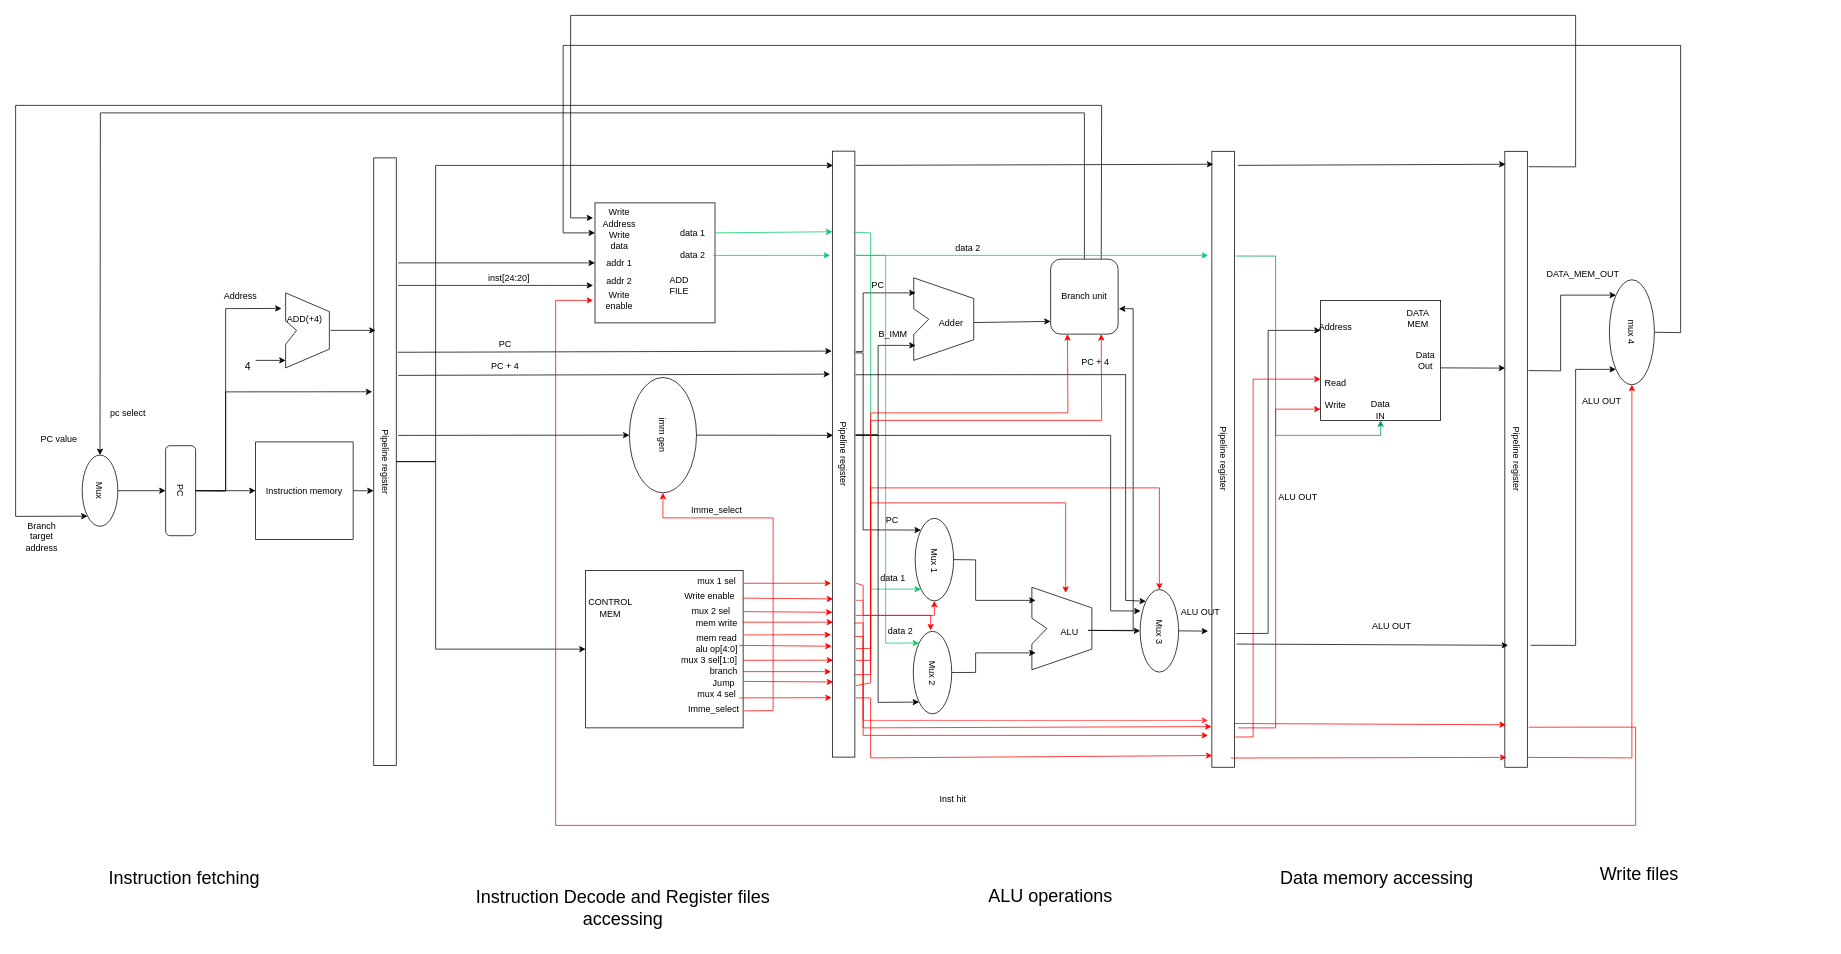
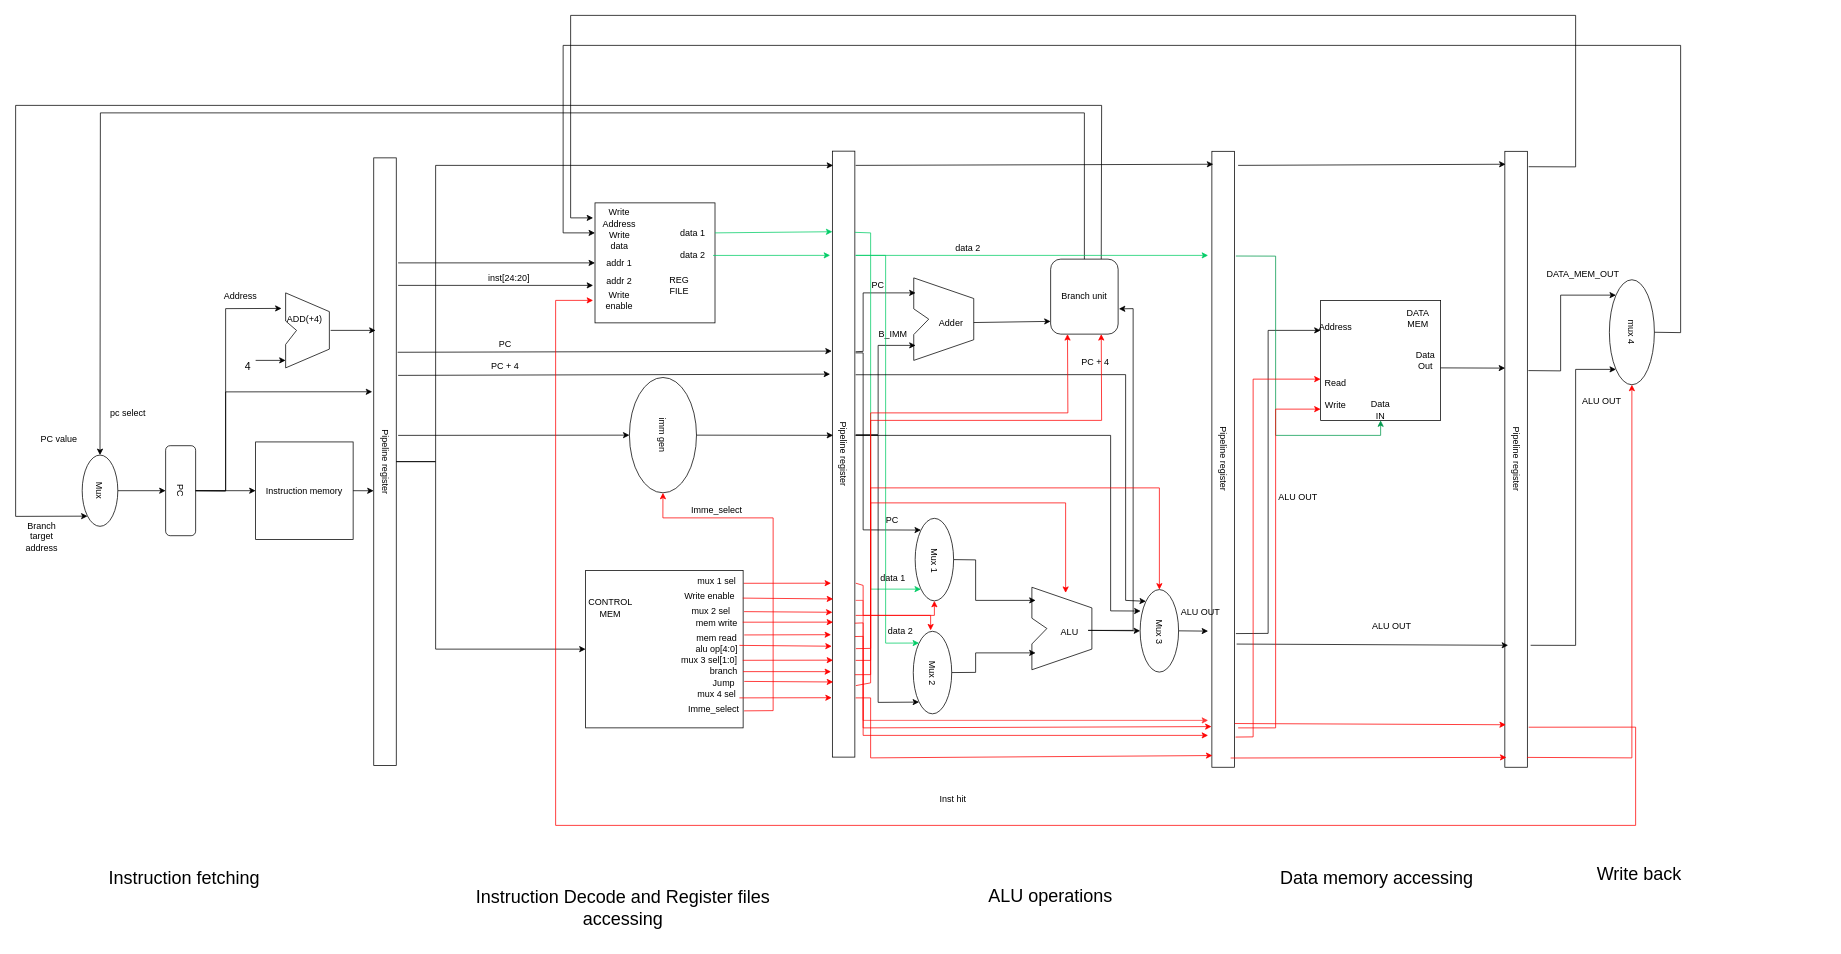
(679, 285) -> (679, 285)
(1639, 874) -> (1639, 874)
